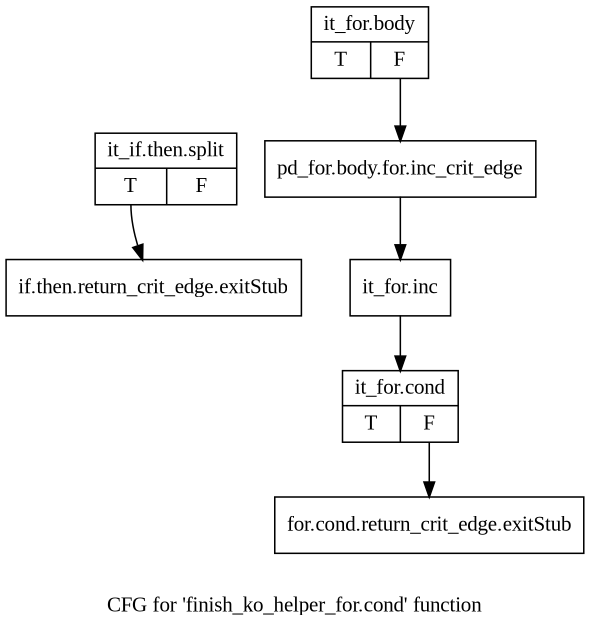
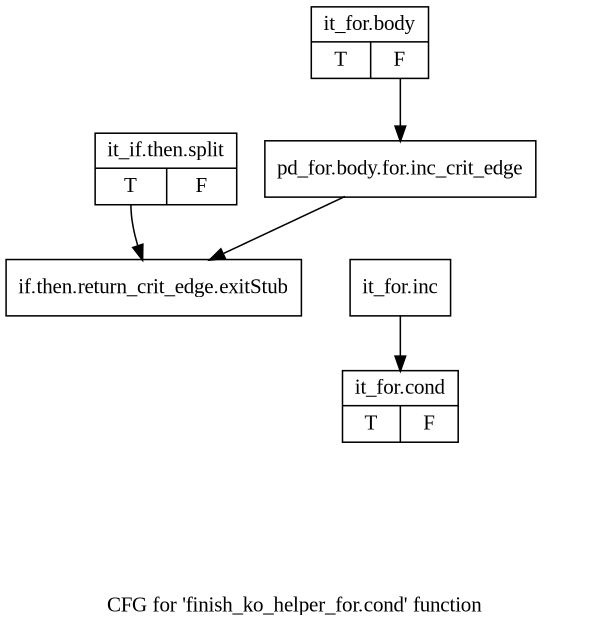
(400, 221) -> (284, 225)
(429, 525) -> none
